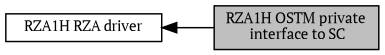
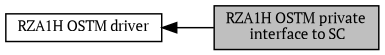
(84, 28) -> (84, 28)
